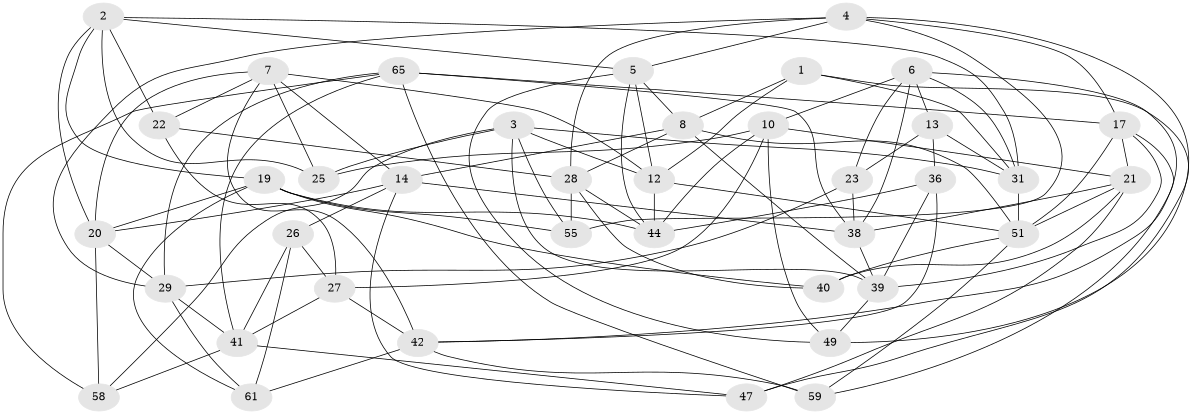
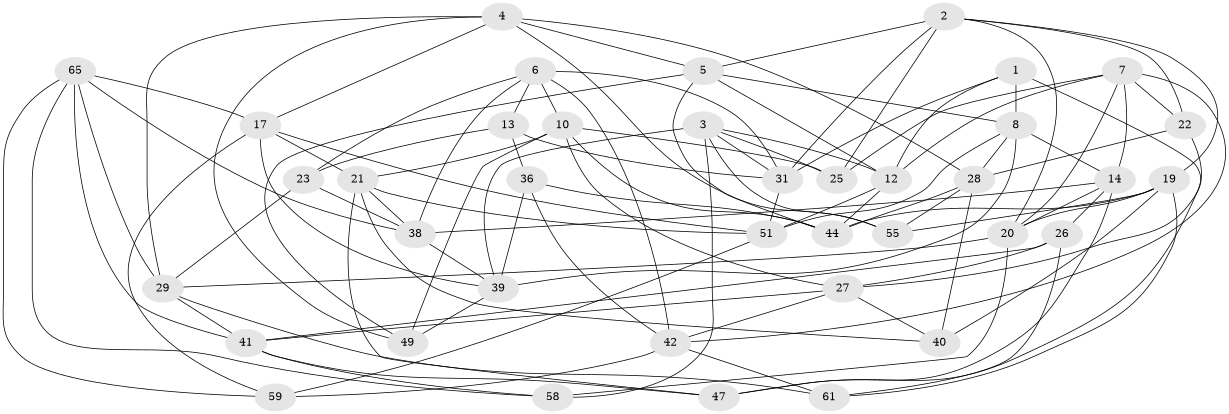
(918, 255) -> (890, 315)
